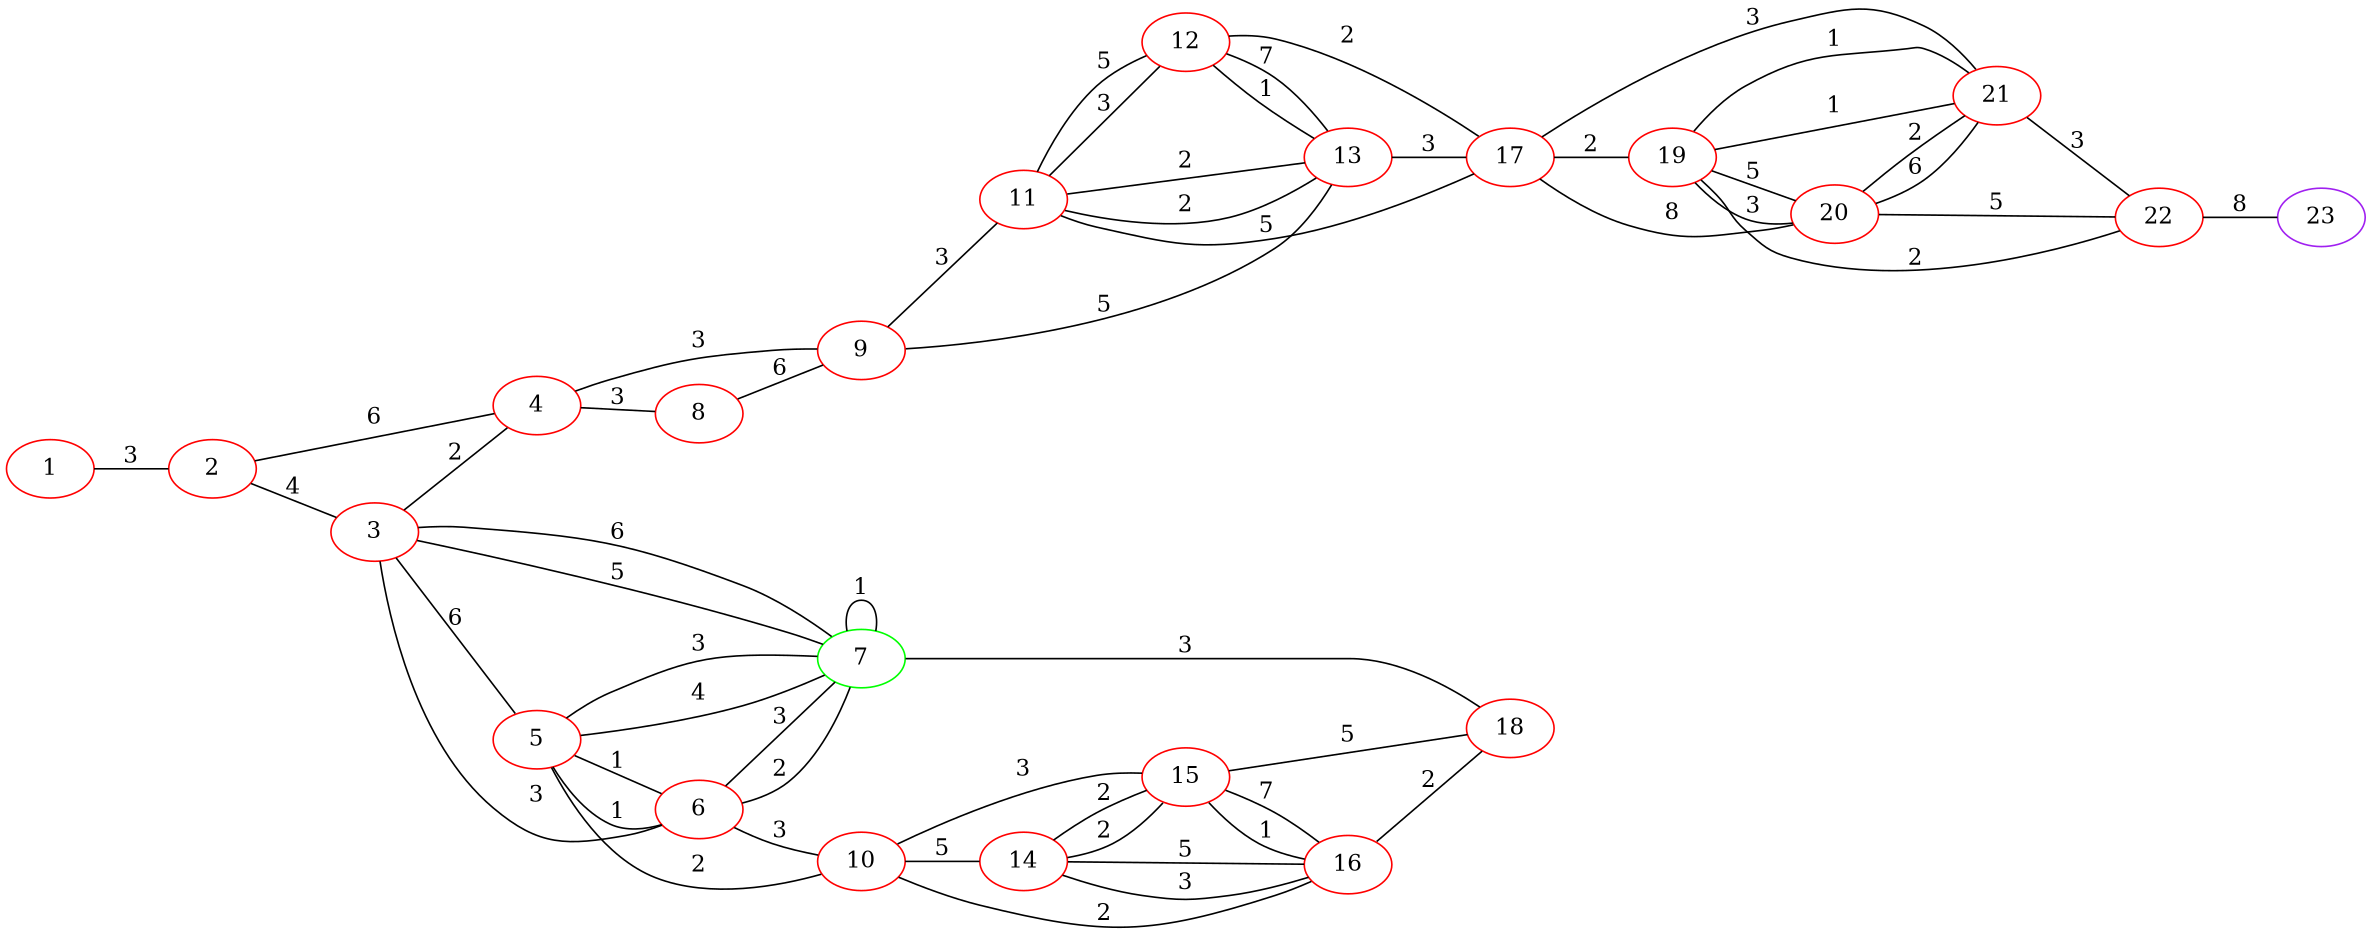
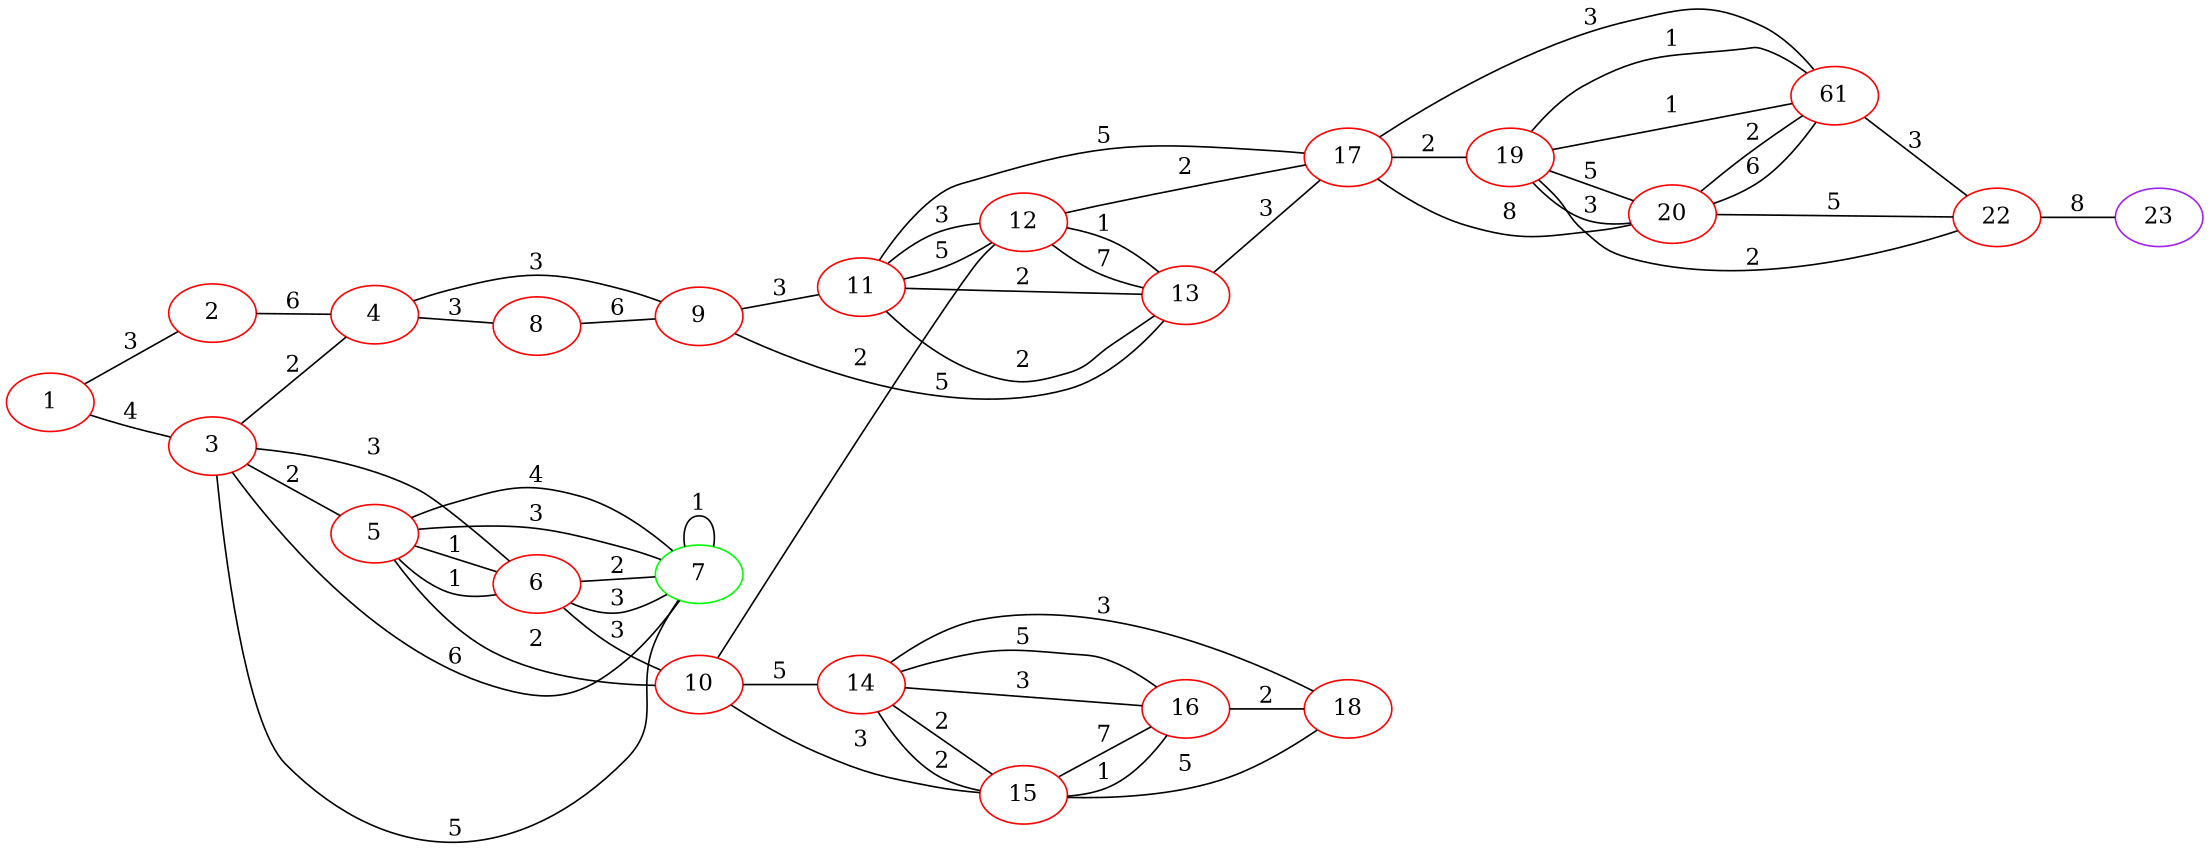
(1997, 96) -> (1835, 96)
(294, 500) -> (130, 427)
(456, 619) -> (294, 476)
(1198, 659) -> (1103, 620)
(1105, 927) -> (852, 448)
